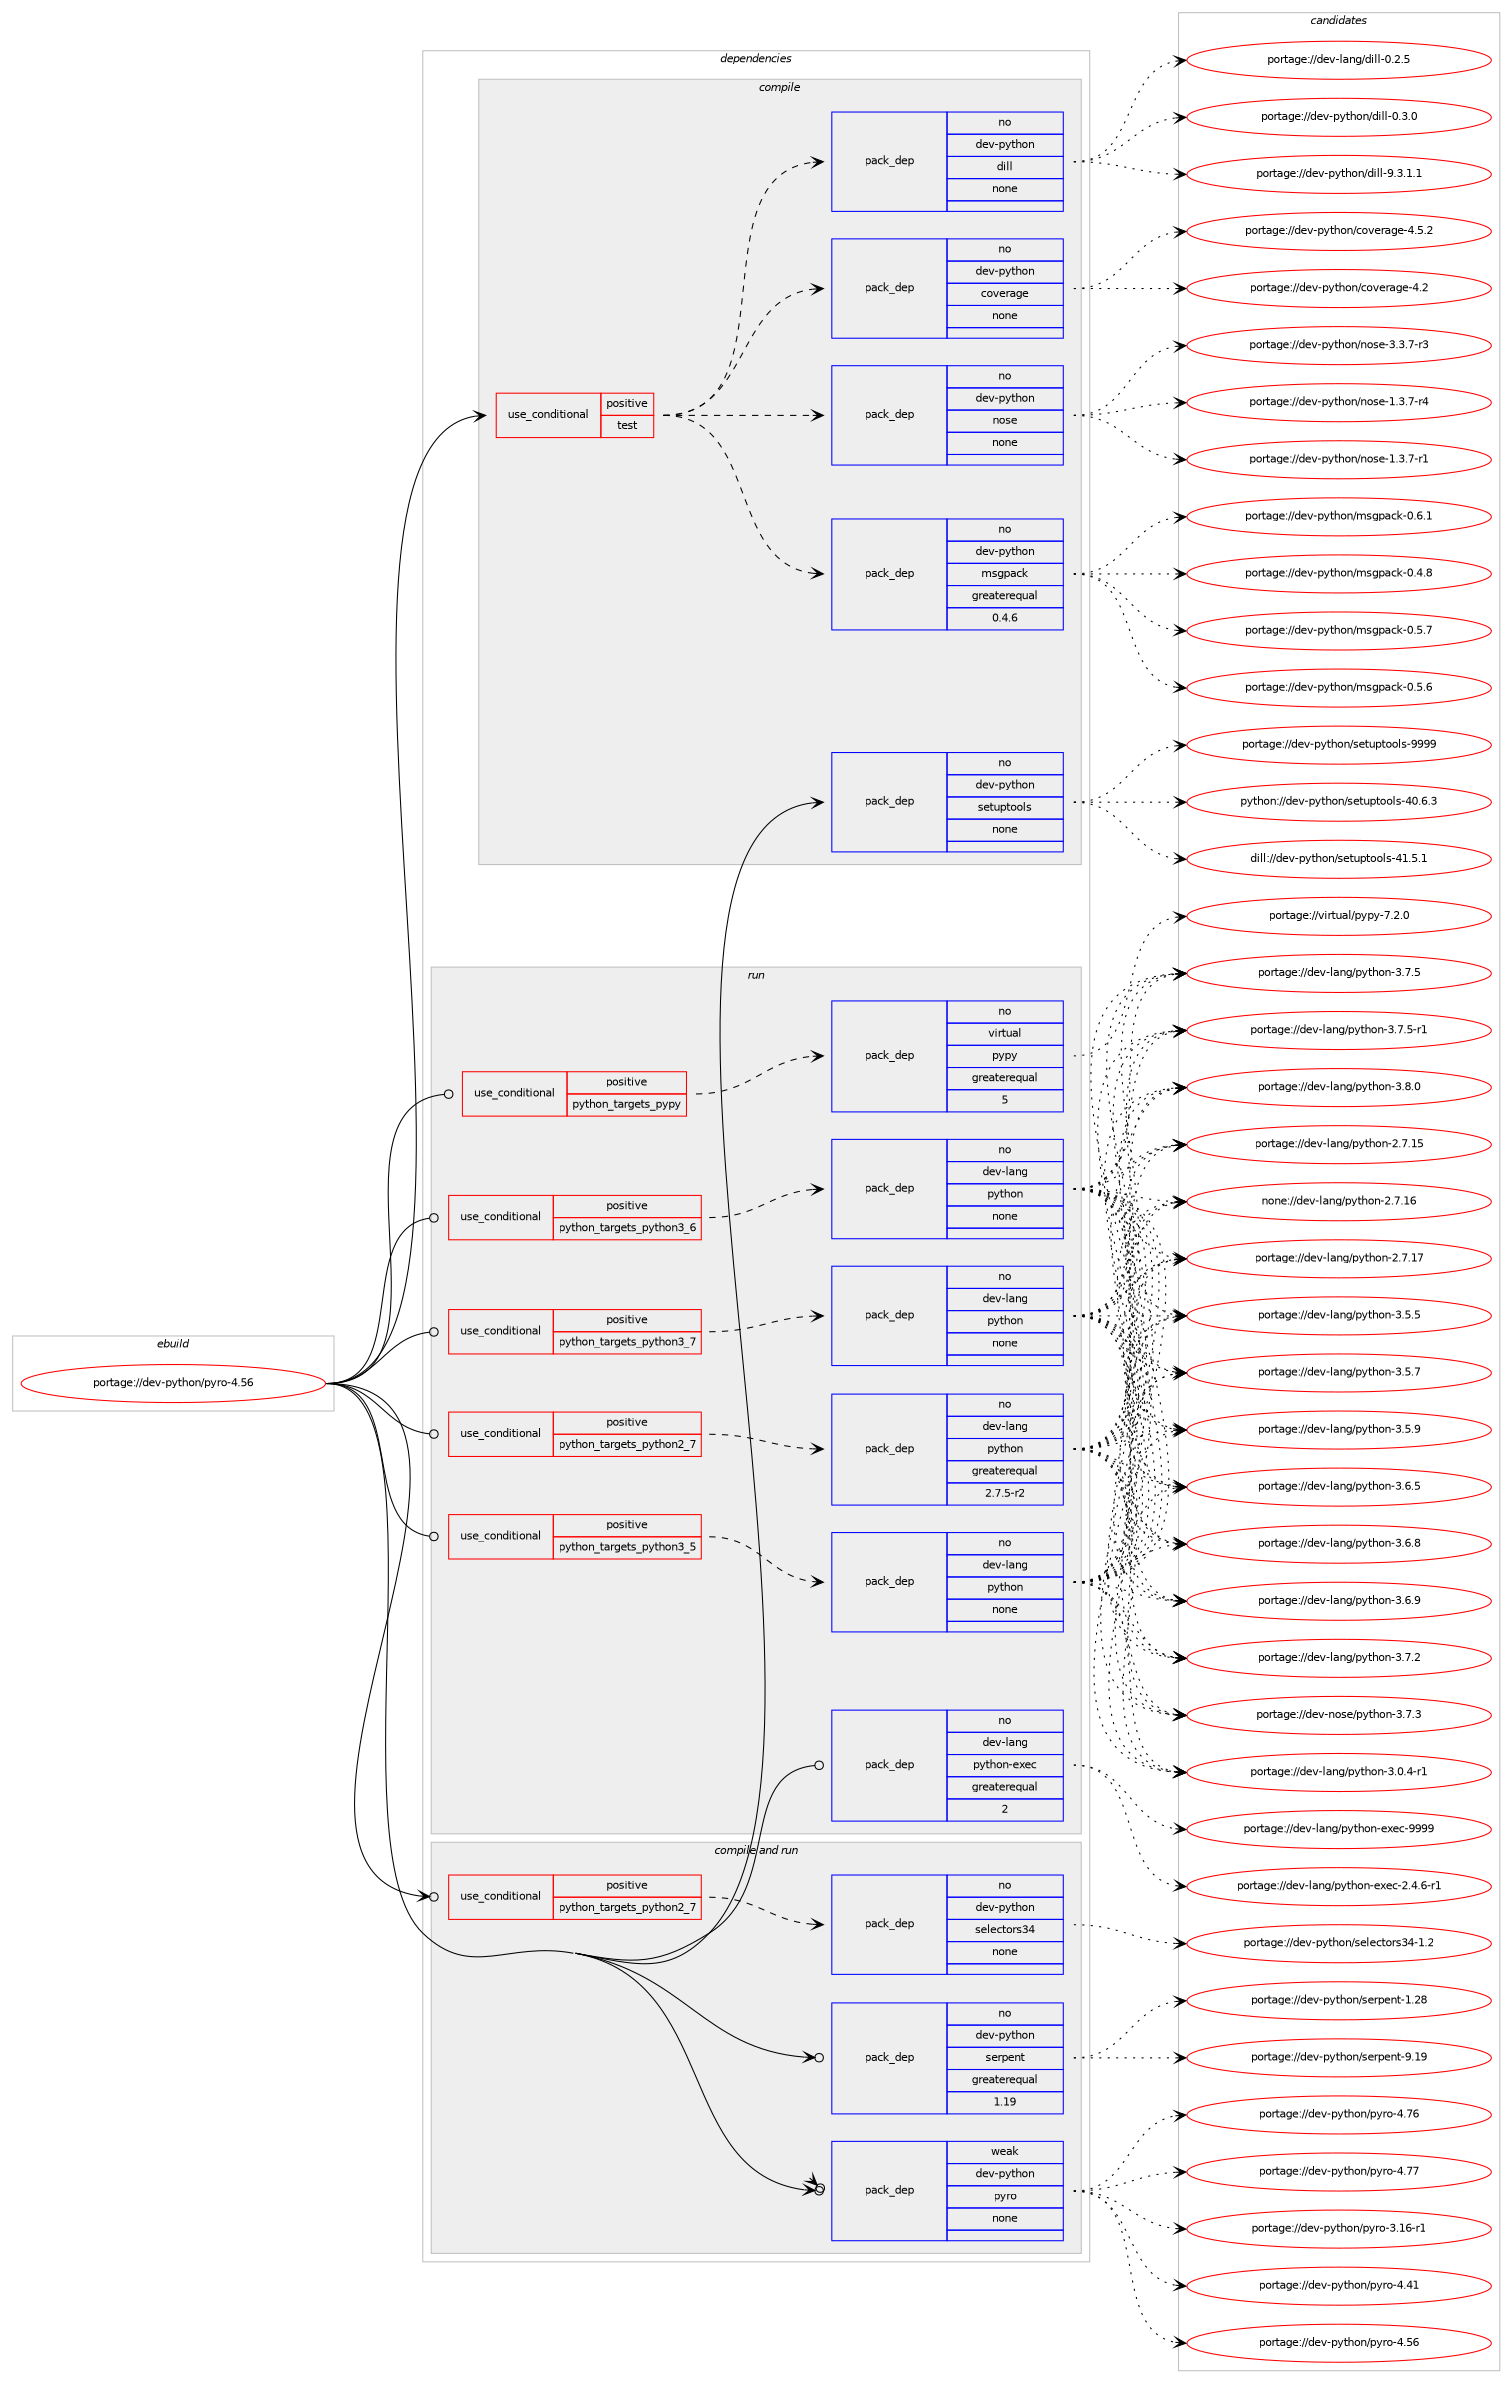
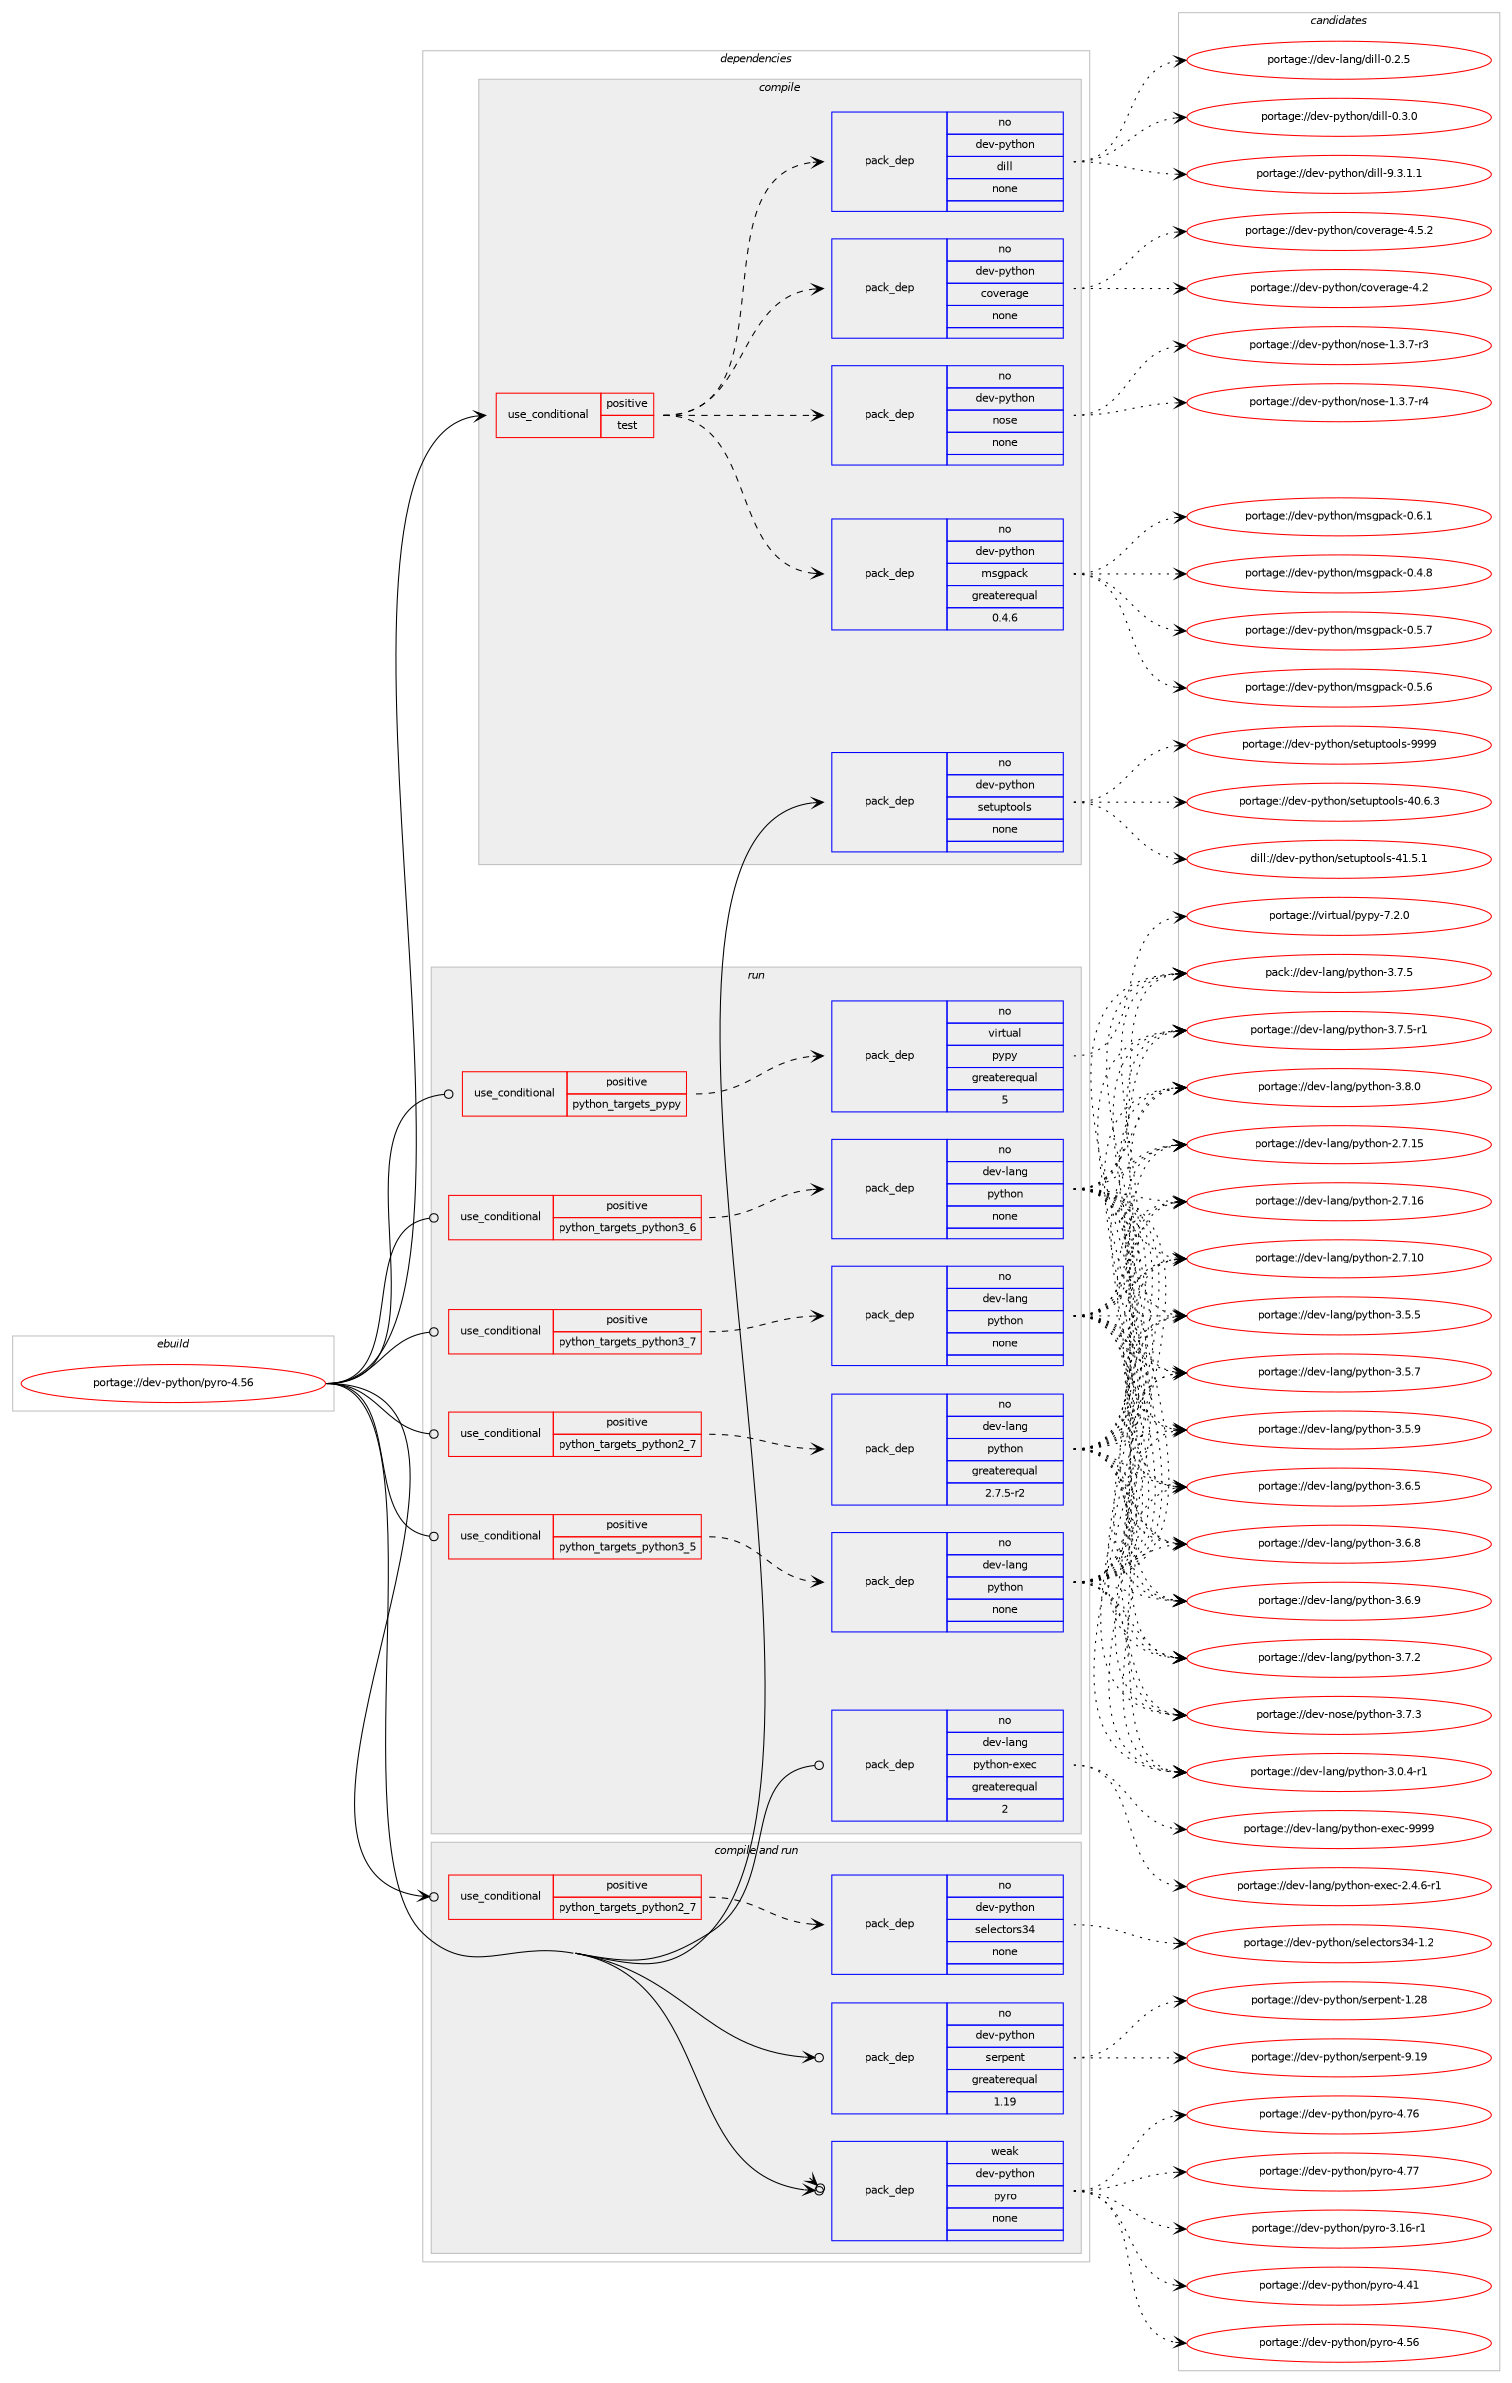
(1339, 346) -> (1339, 346)
(1339, 460) -> none
(1339, 802) -> (1339, 802)
(1339, 973) -> (1339, 973)
(1339, 1202) -> (1339, 1202)
(1339, 1259) -> (1339, 1259)
